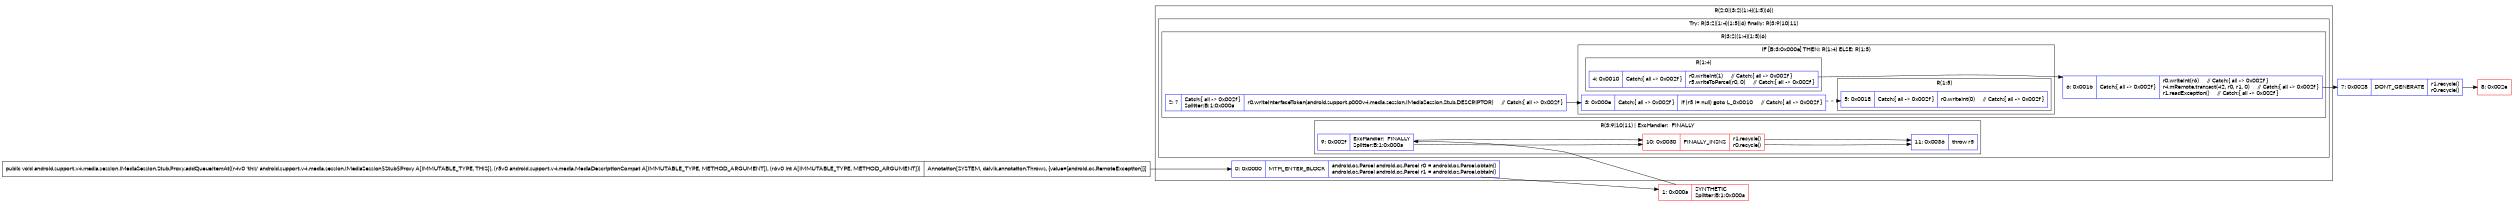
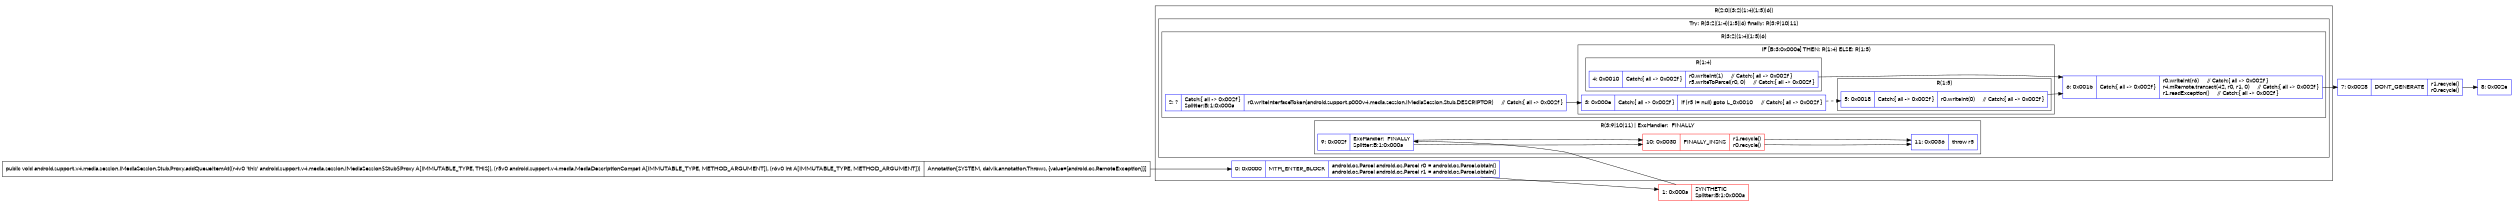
(2494, 87) -> (2494, 87)
none -> (2053, 94)
